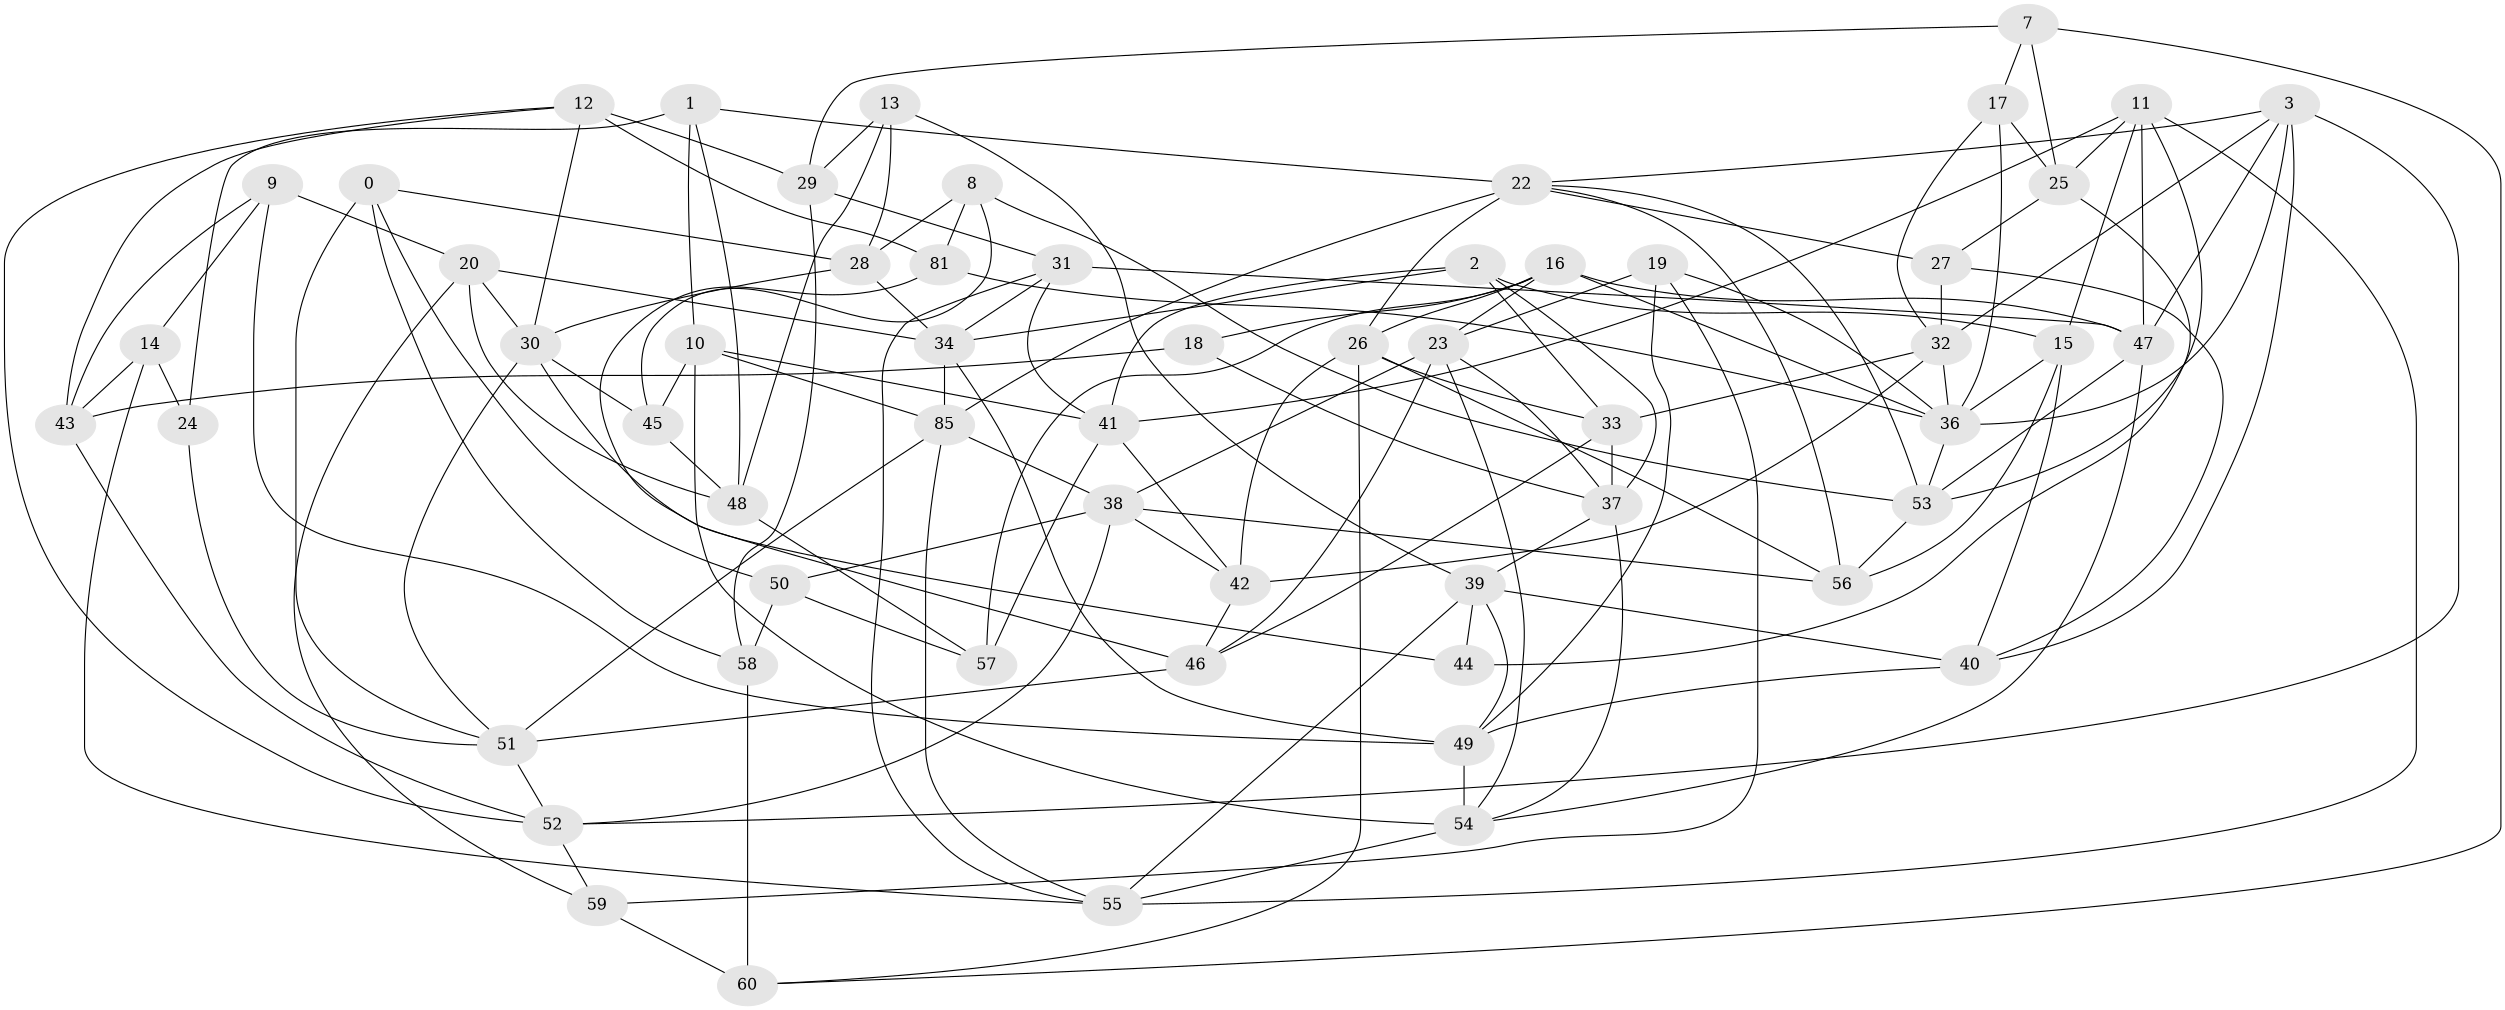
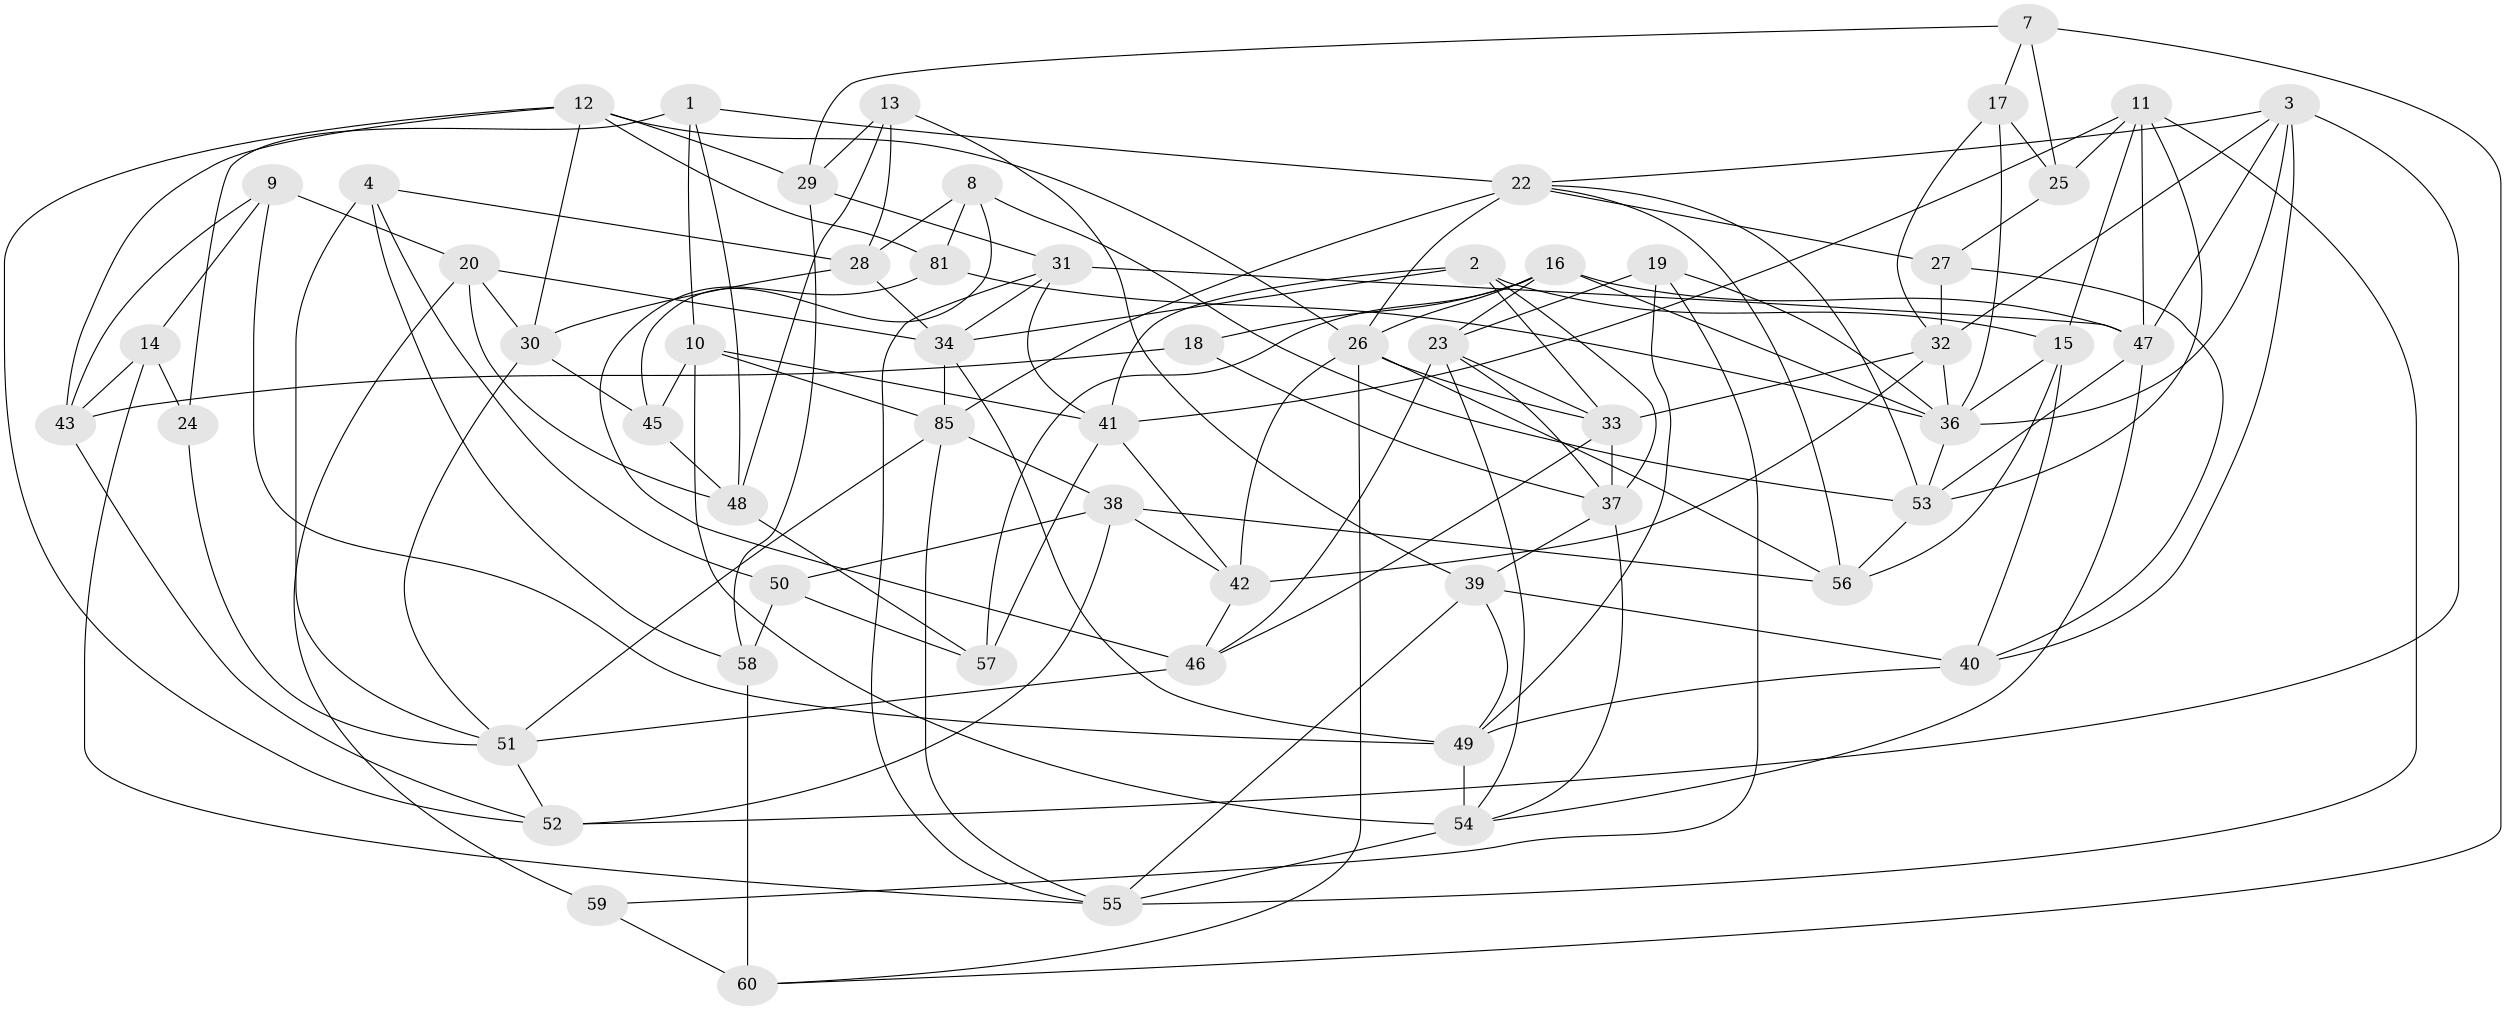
none -> (974, 155)
(369, 185) -> (369, 185)
(1283, 422) -> (1525, 385)
(1464, 665) -> none
(571, 858) -> none
